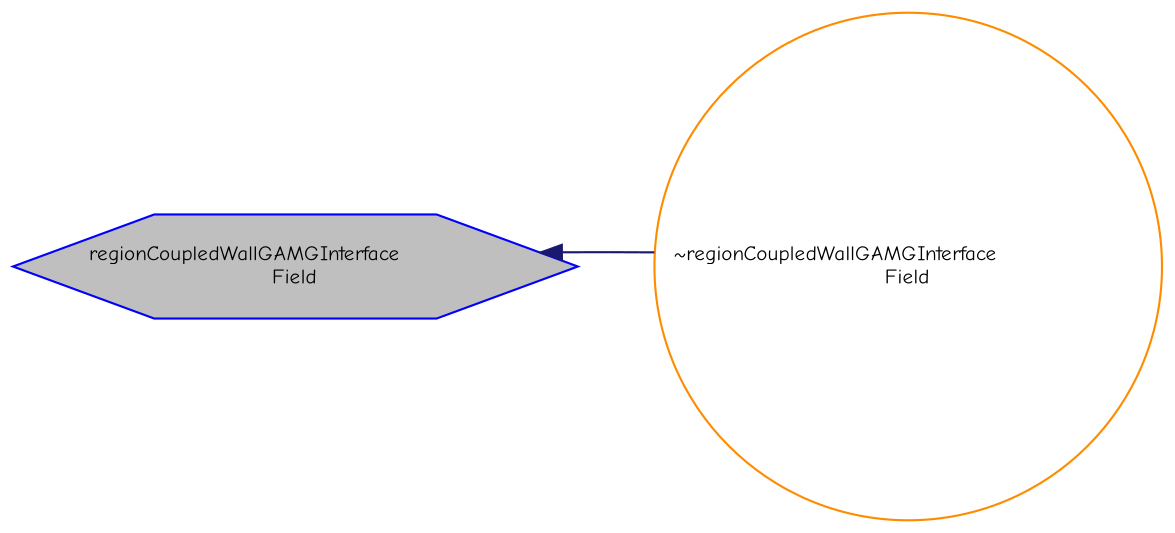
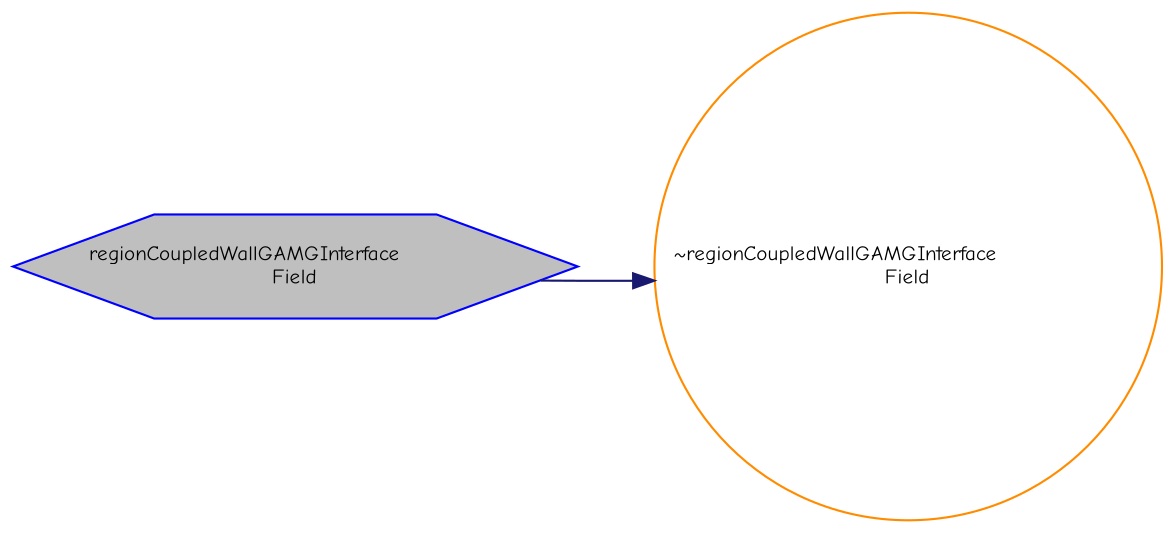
(609, 252) -> (587, 281)
